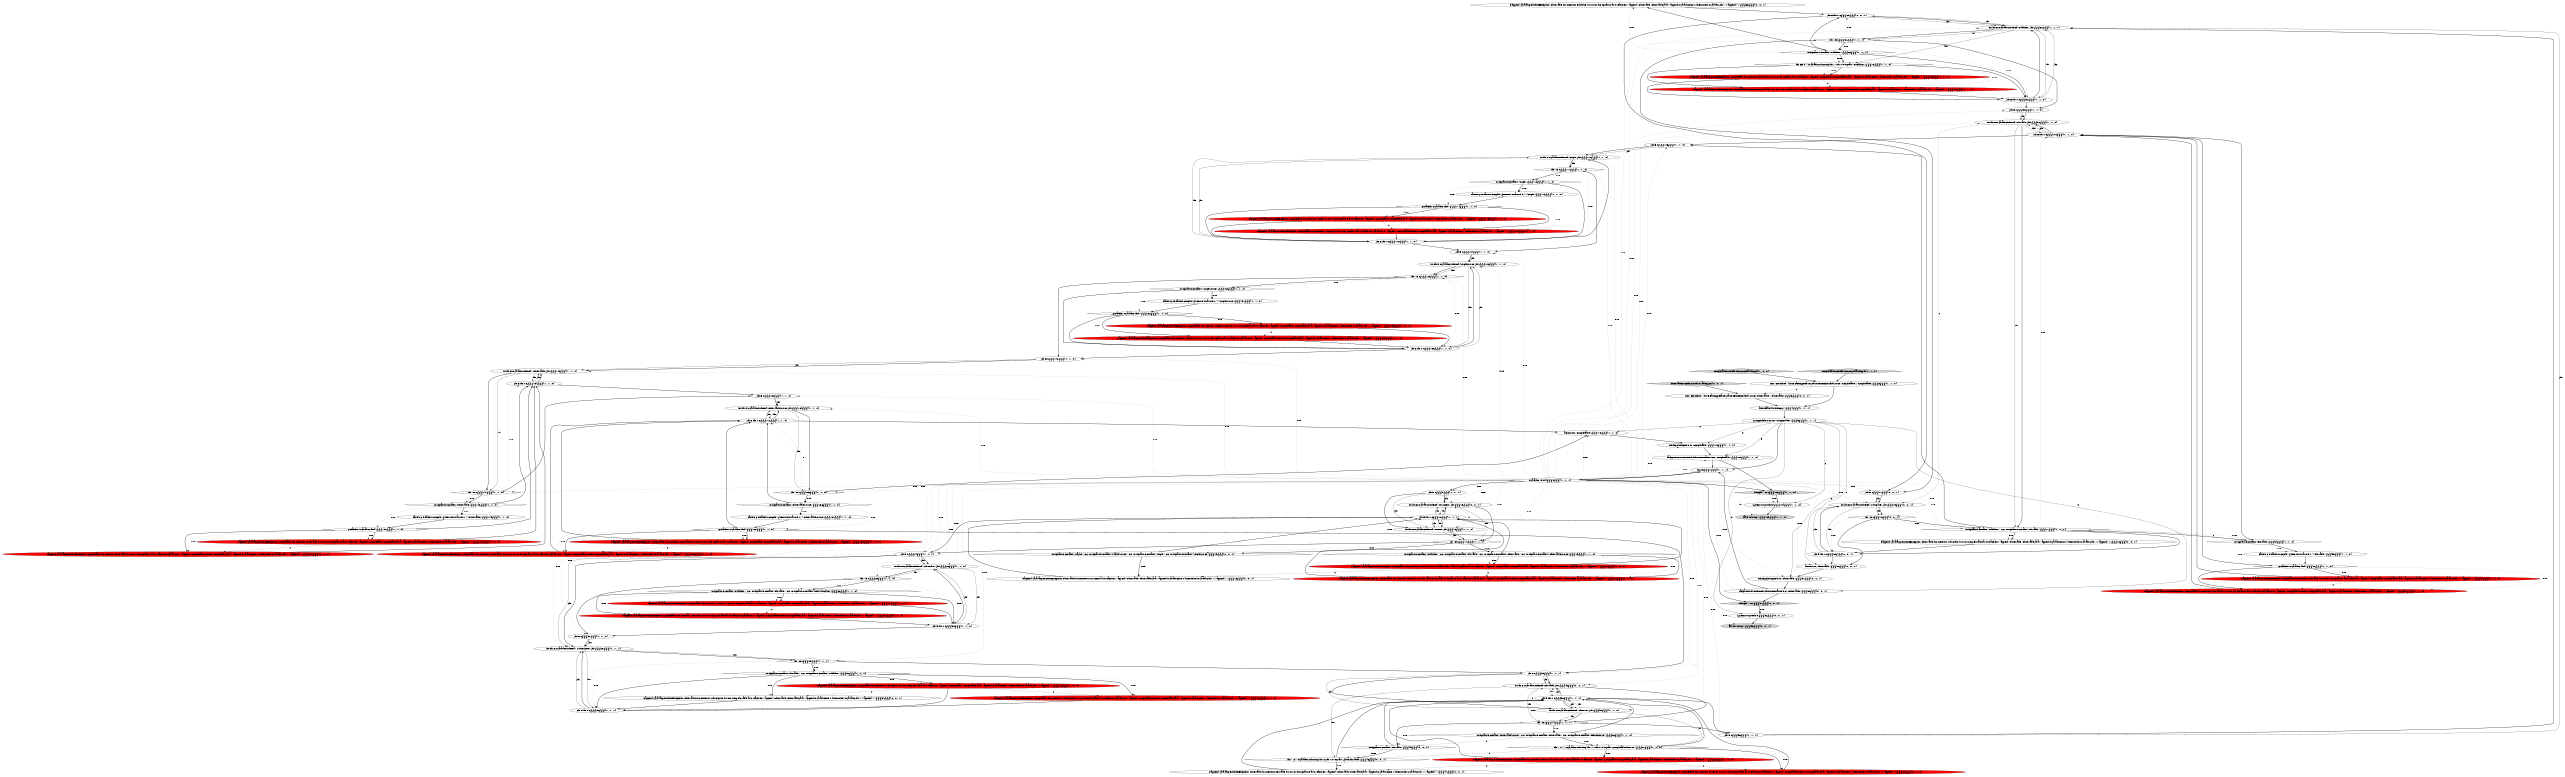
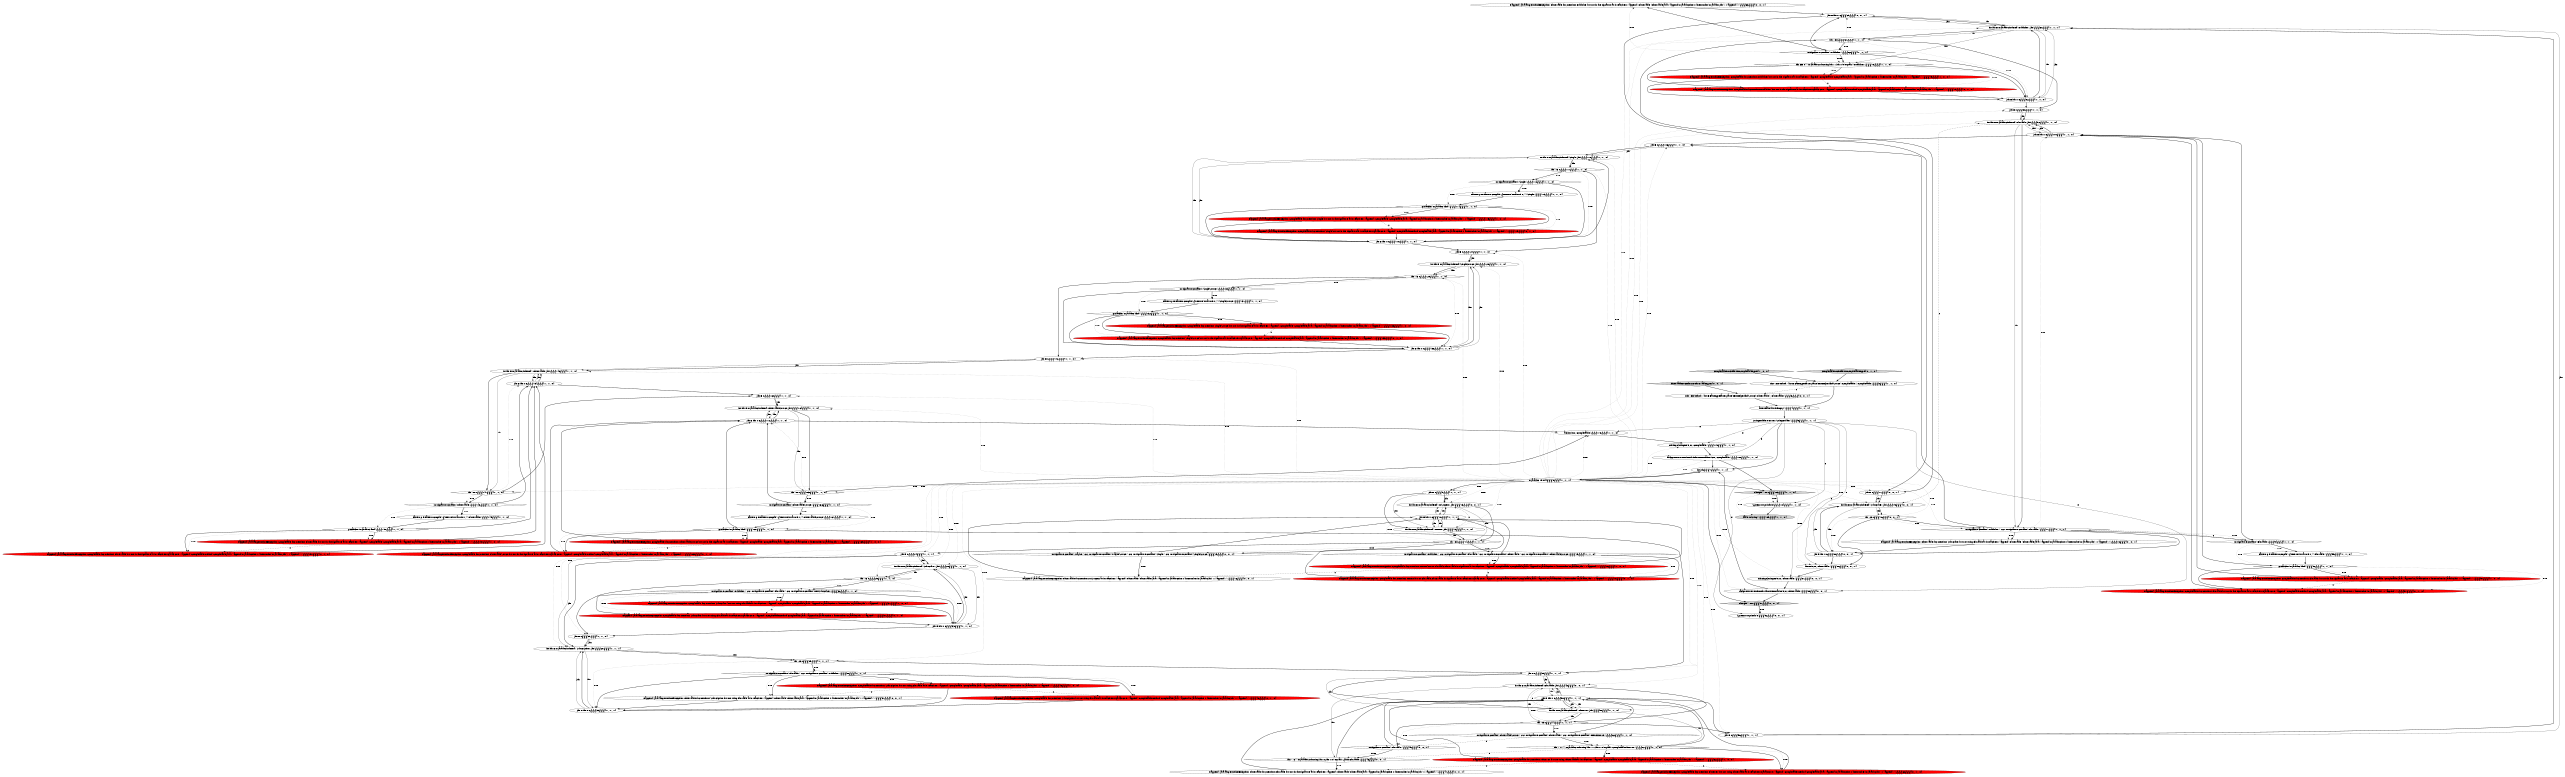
(804, 458) -> (804, 458)
(1740, 505) -> (1740, 505)
(1520, 517) -> none
(1154, 518) -> none
(1750, 626) -> none
